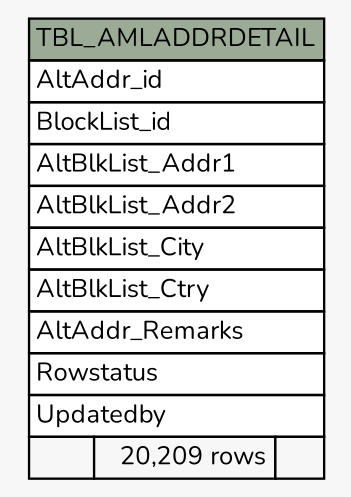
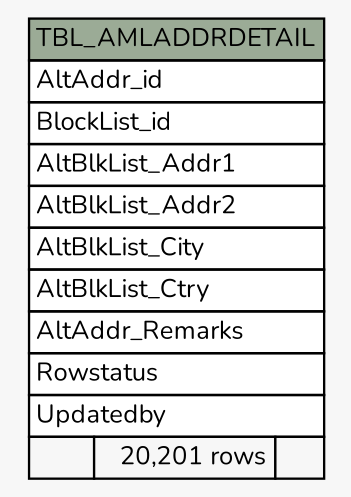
(194, 457) -> (194, 457)
